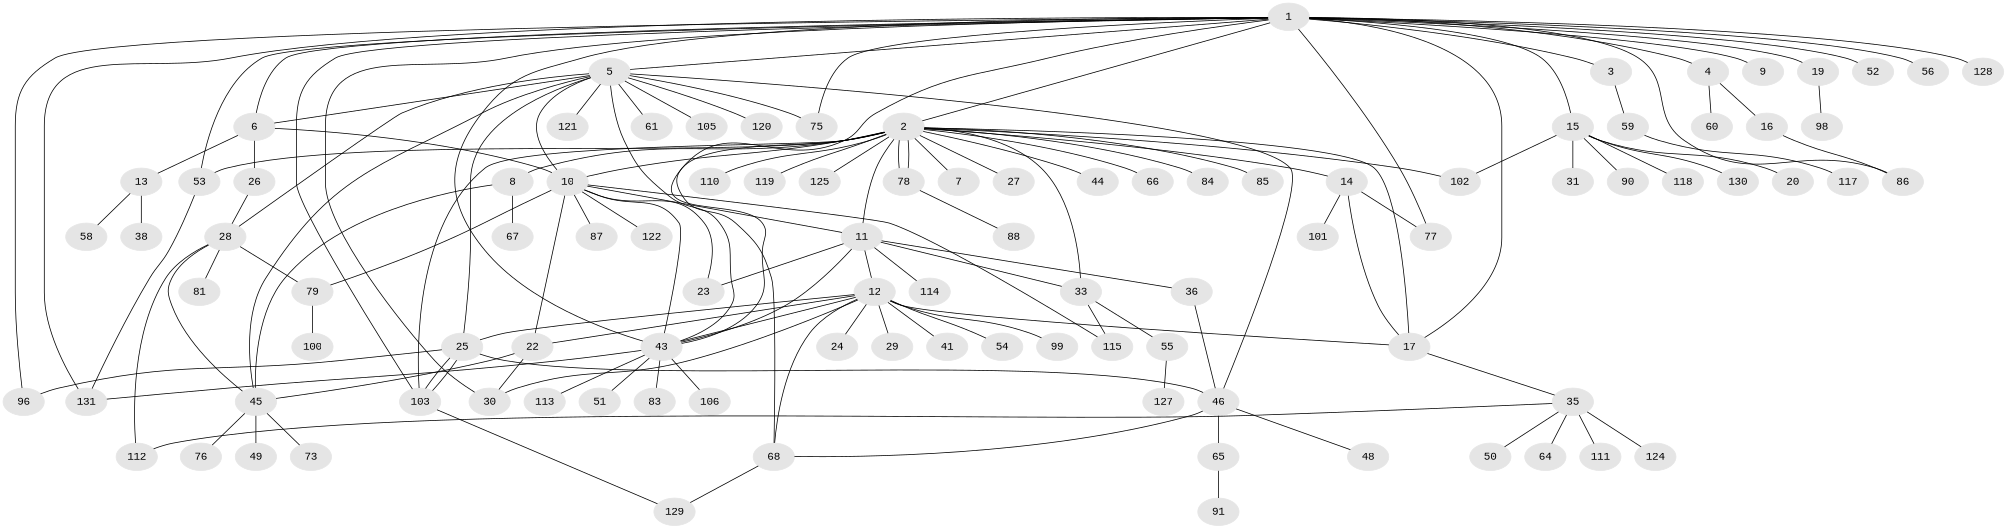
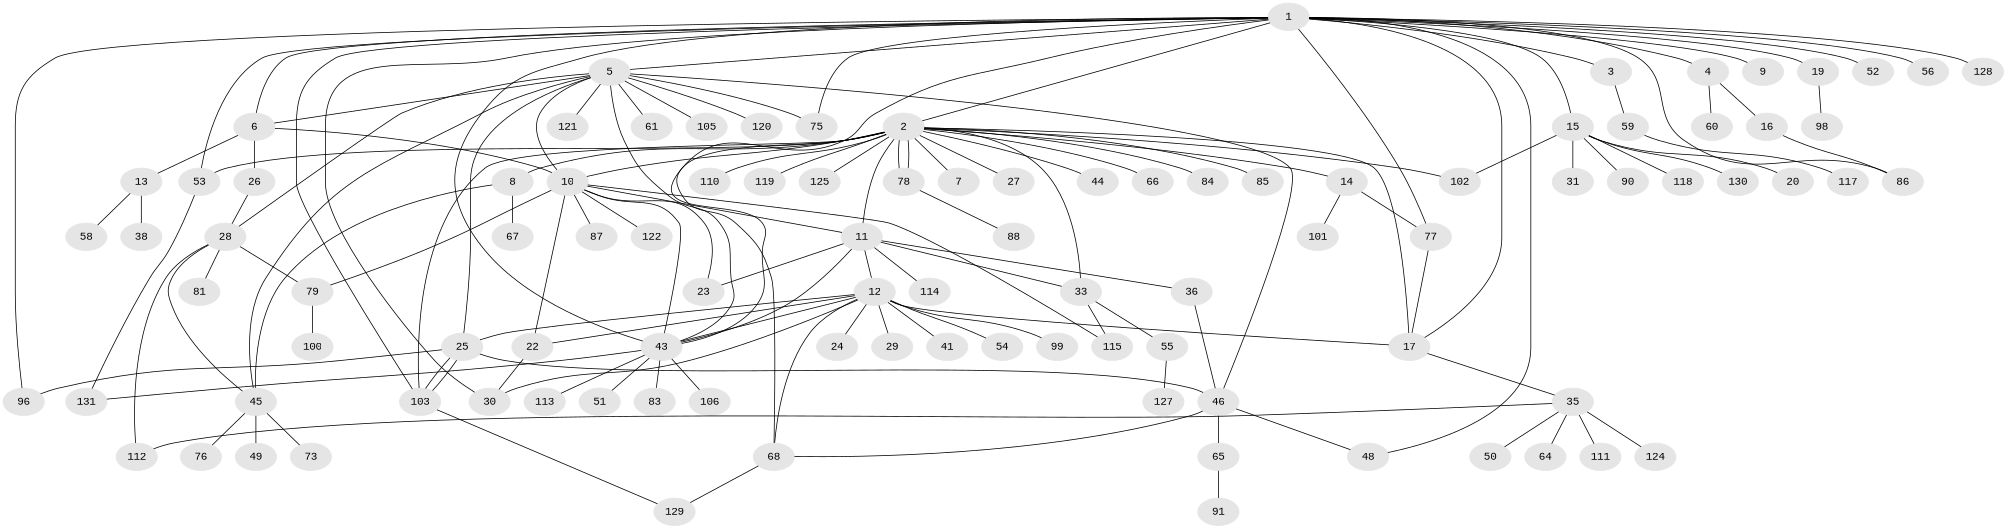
(236, 57) -> (1531, 197)
(1364, 269) -> (1420, 292)
(390, 381) -> none
